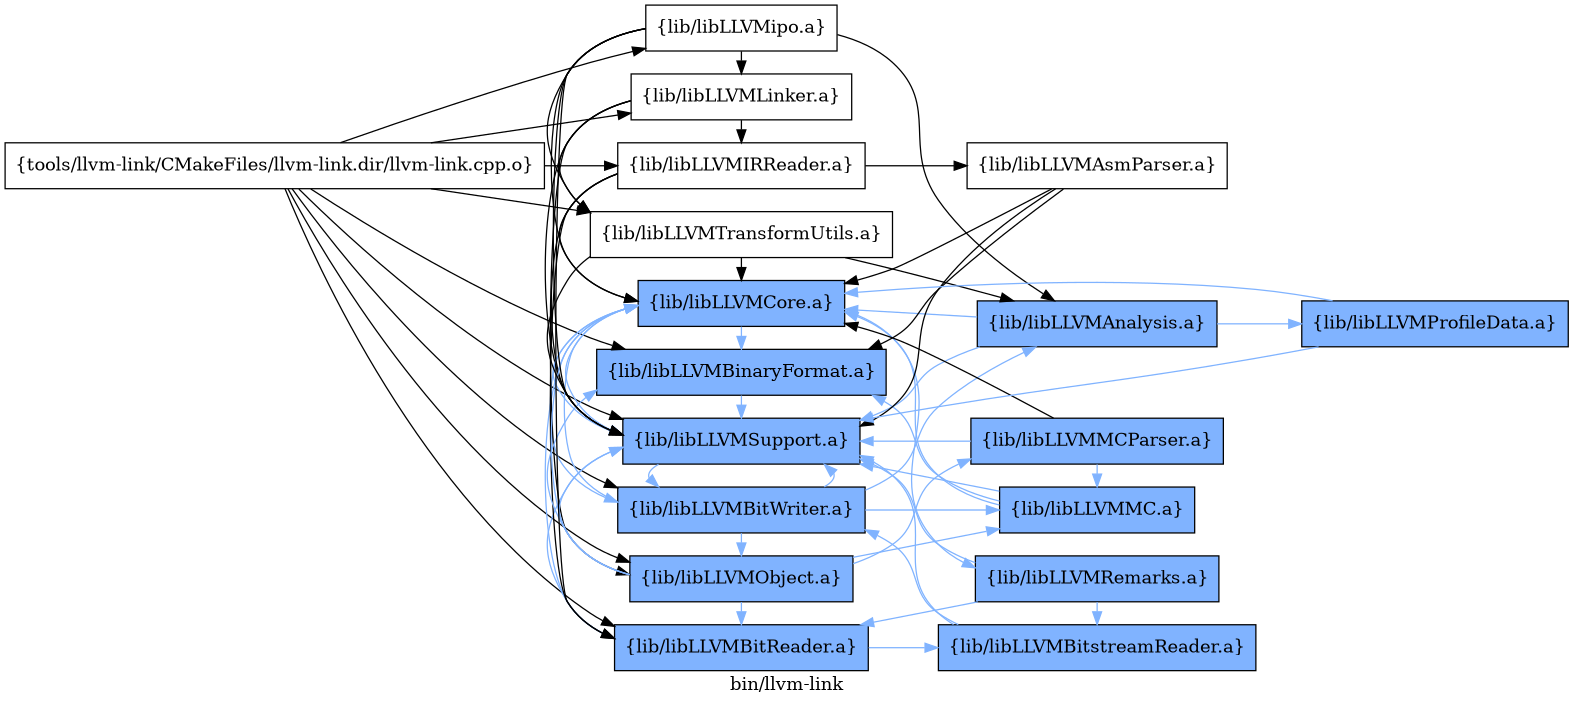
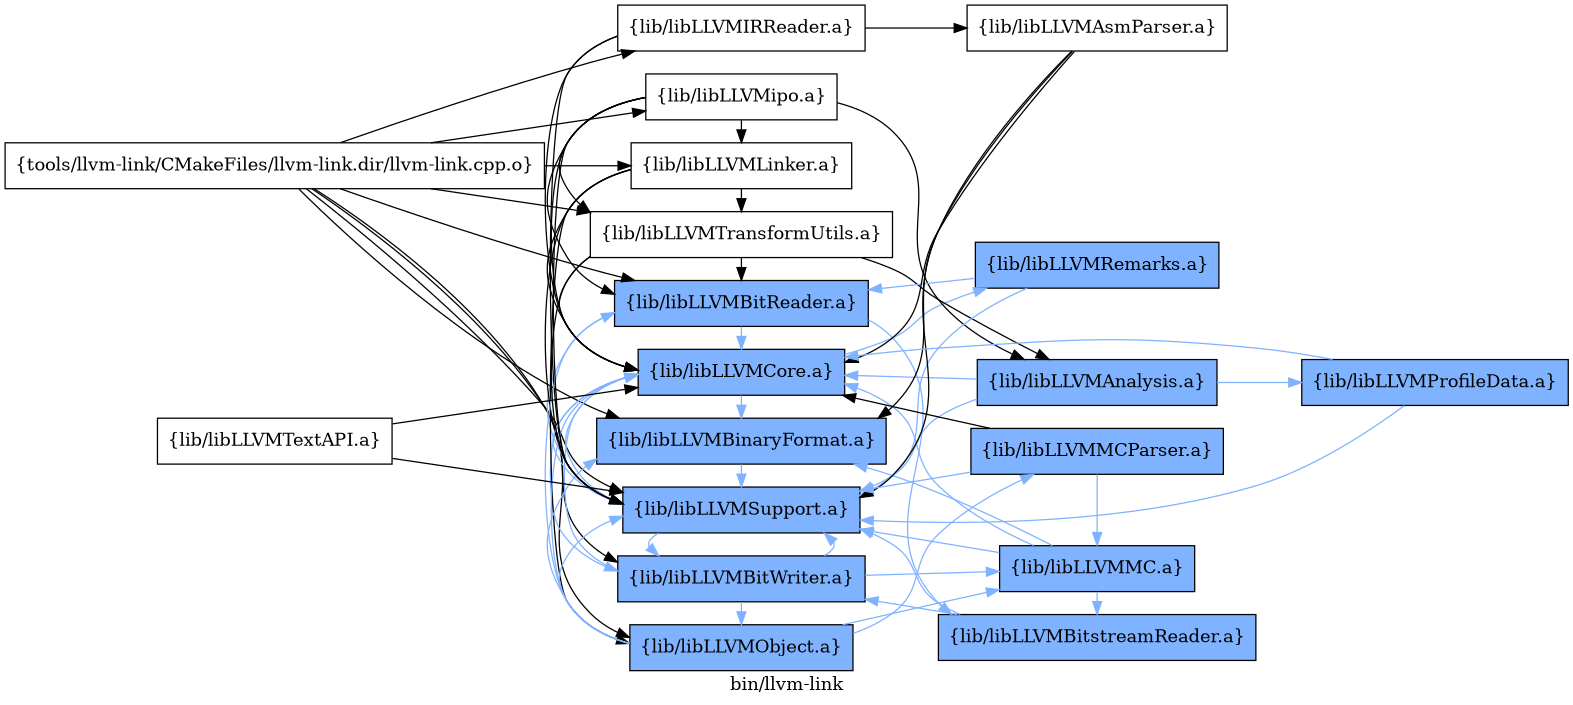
(741, 125) -> (548, 266)
(550, 399) -> (741, 263)
(927, 420) -> none
none -> (275, 441)
(1097, 607) -> (1097, 597)
